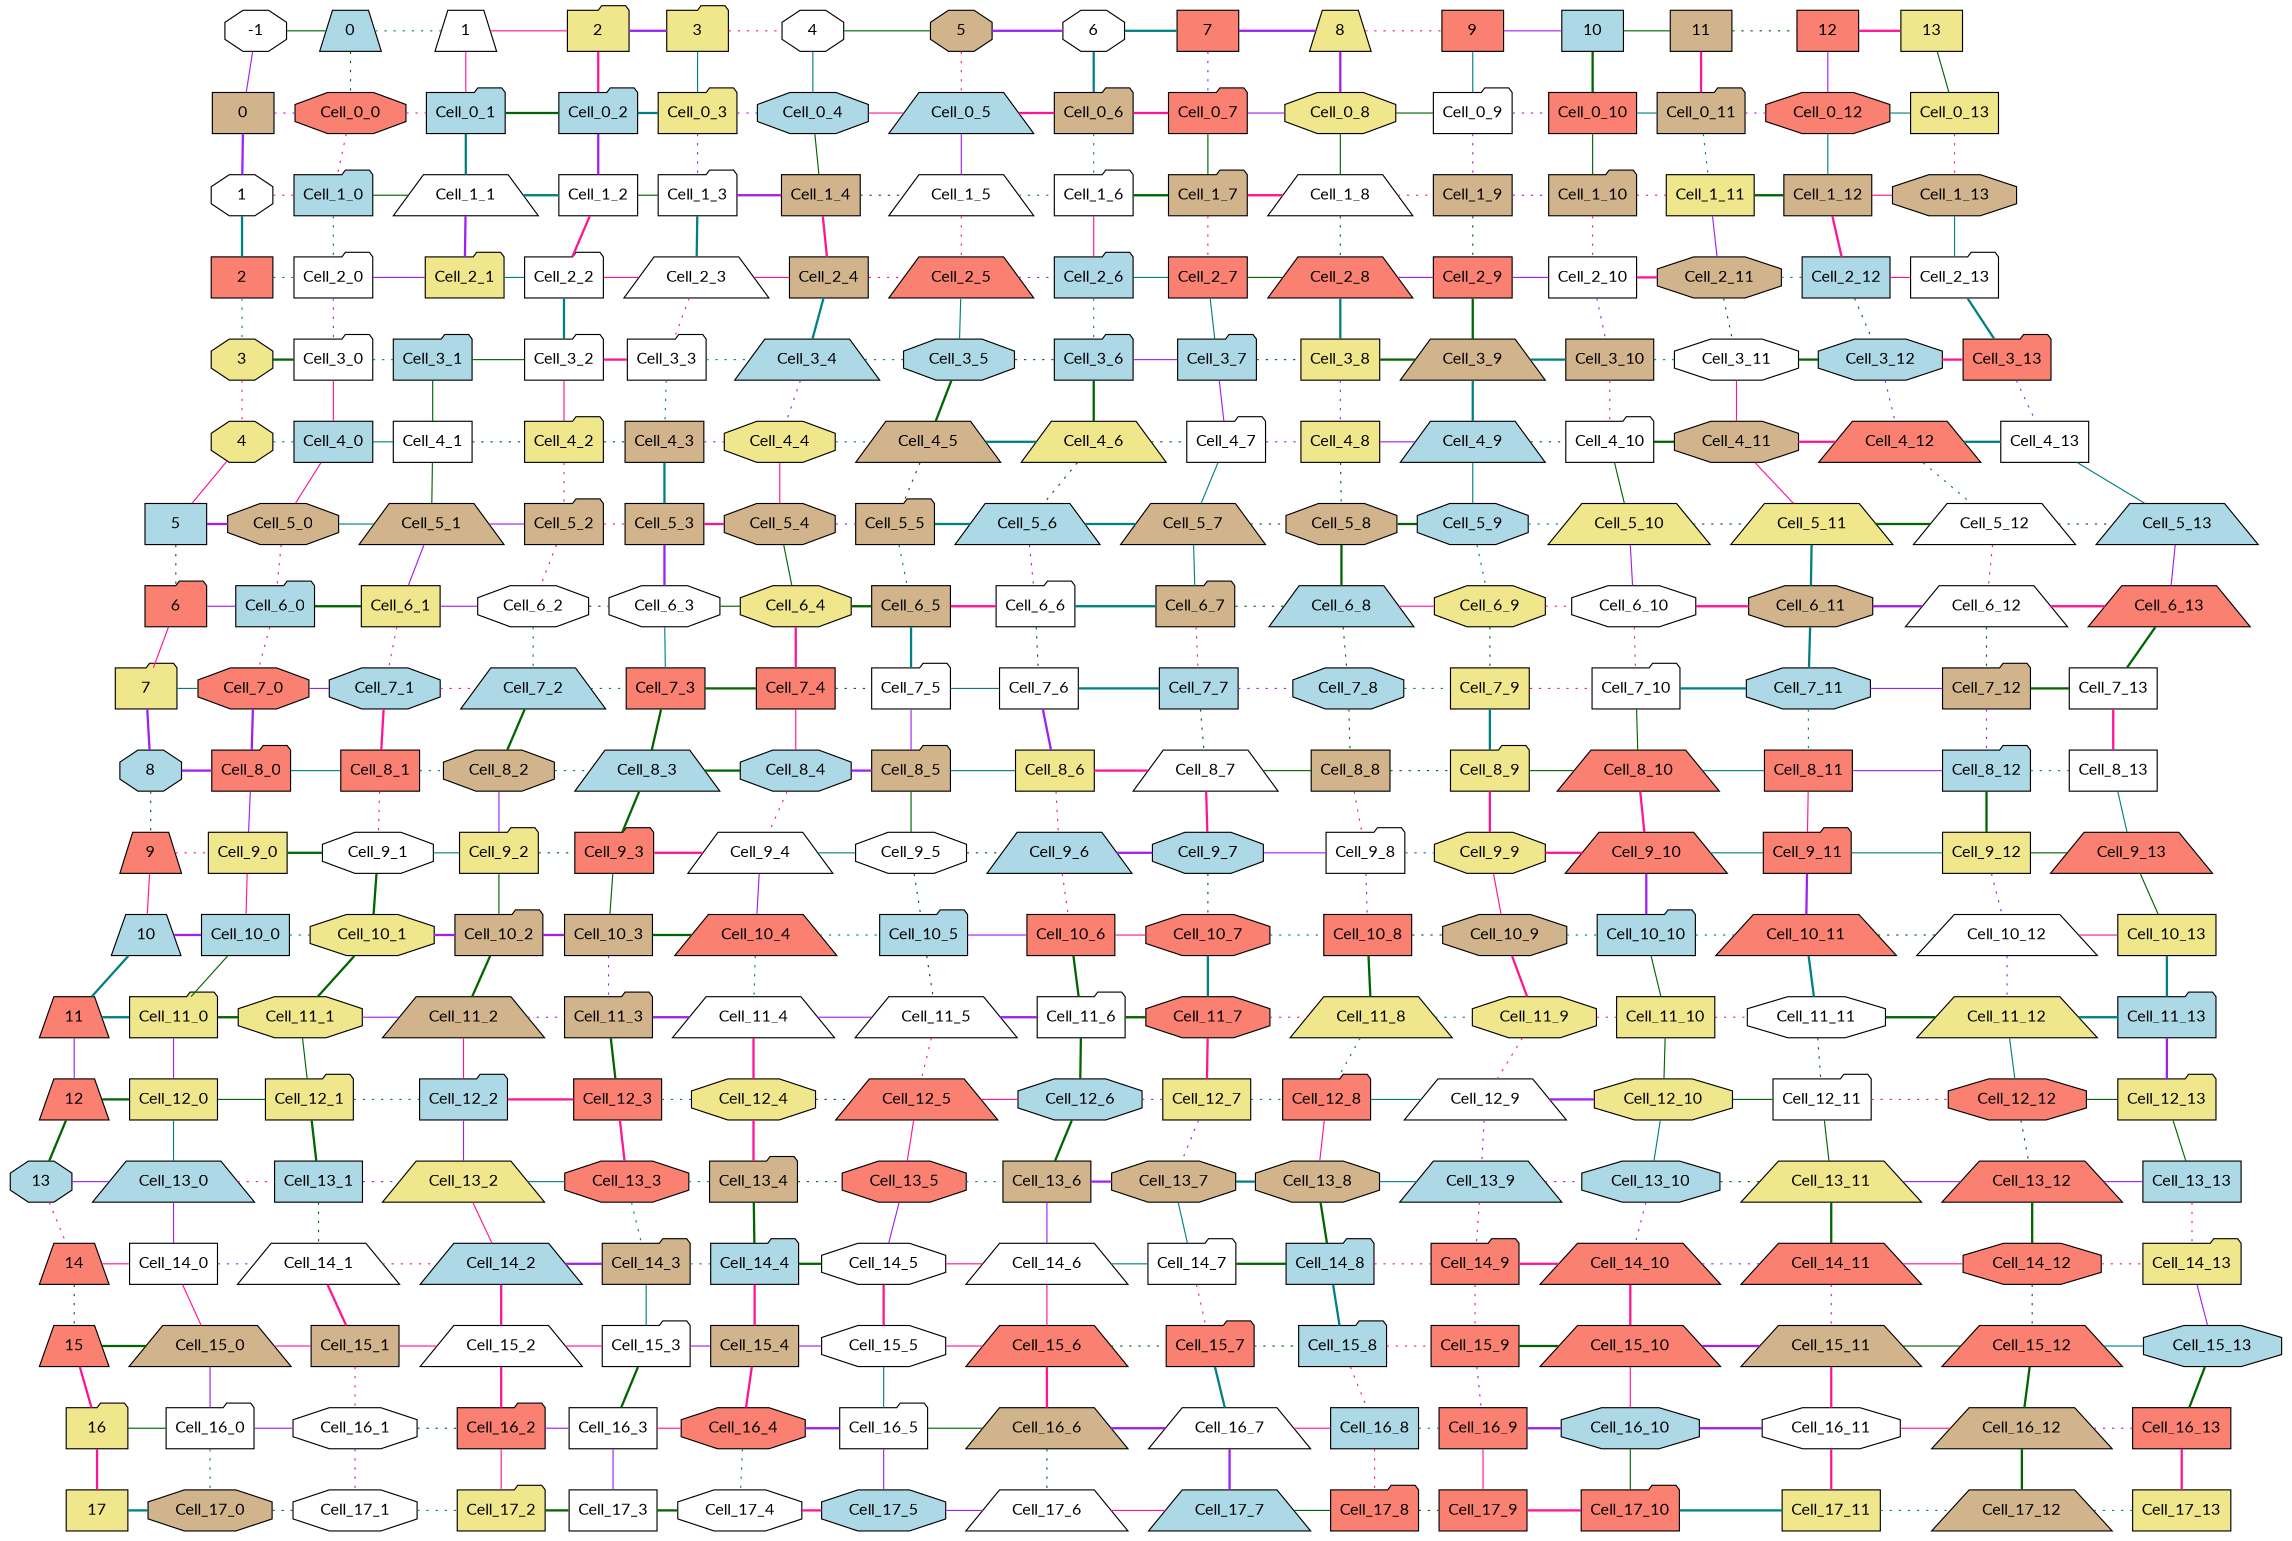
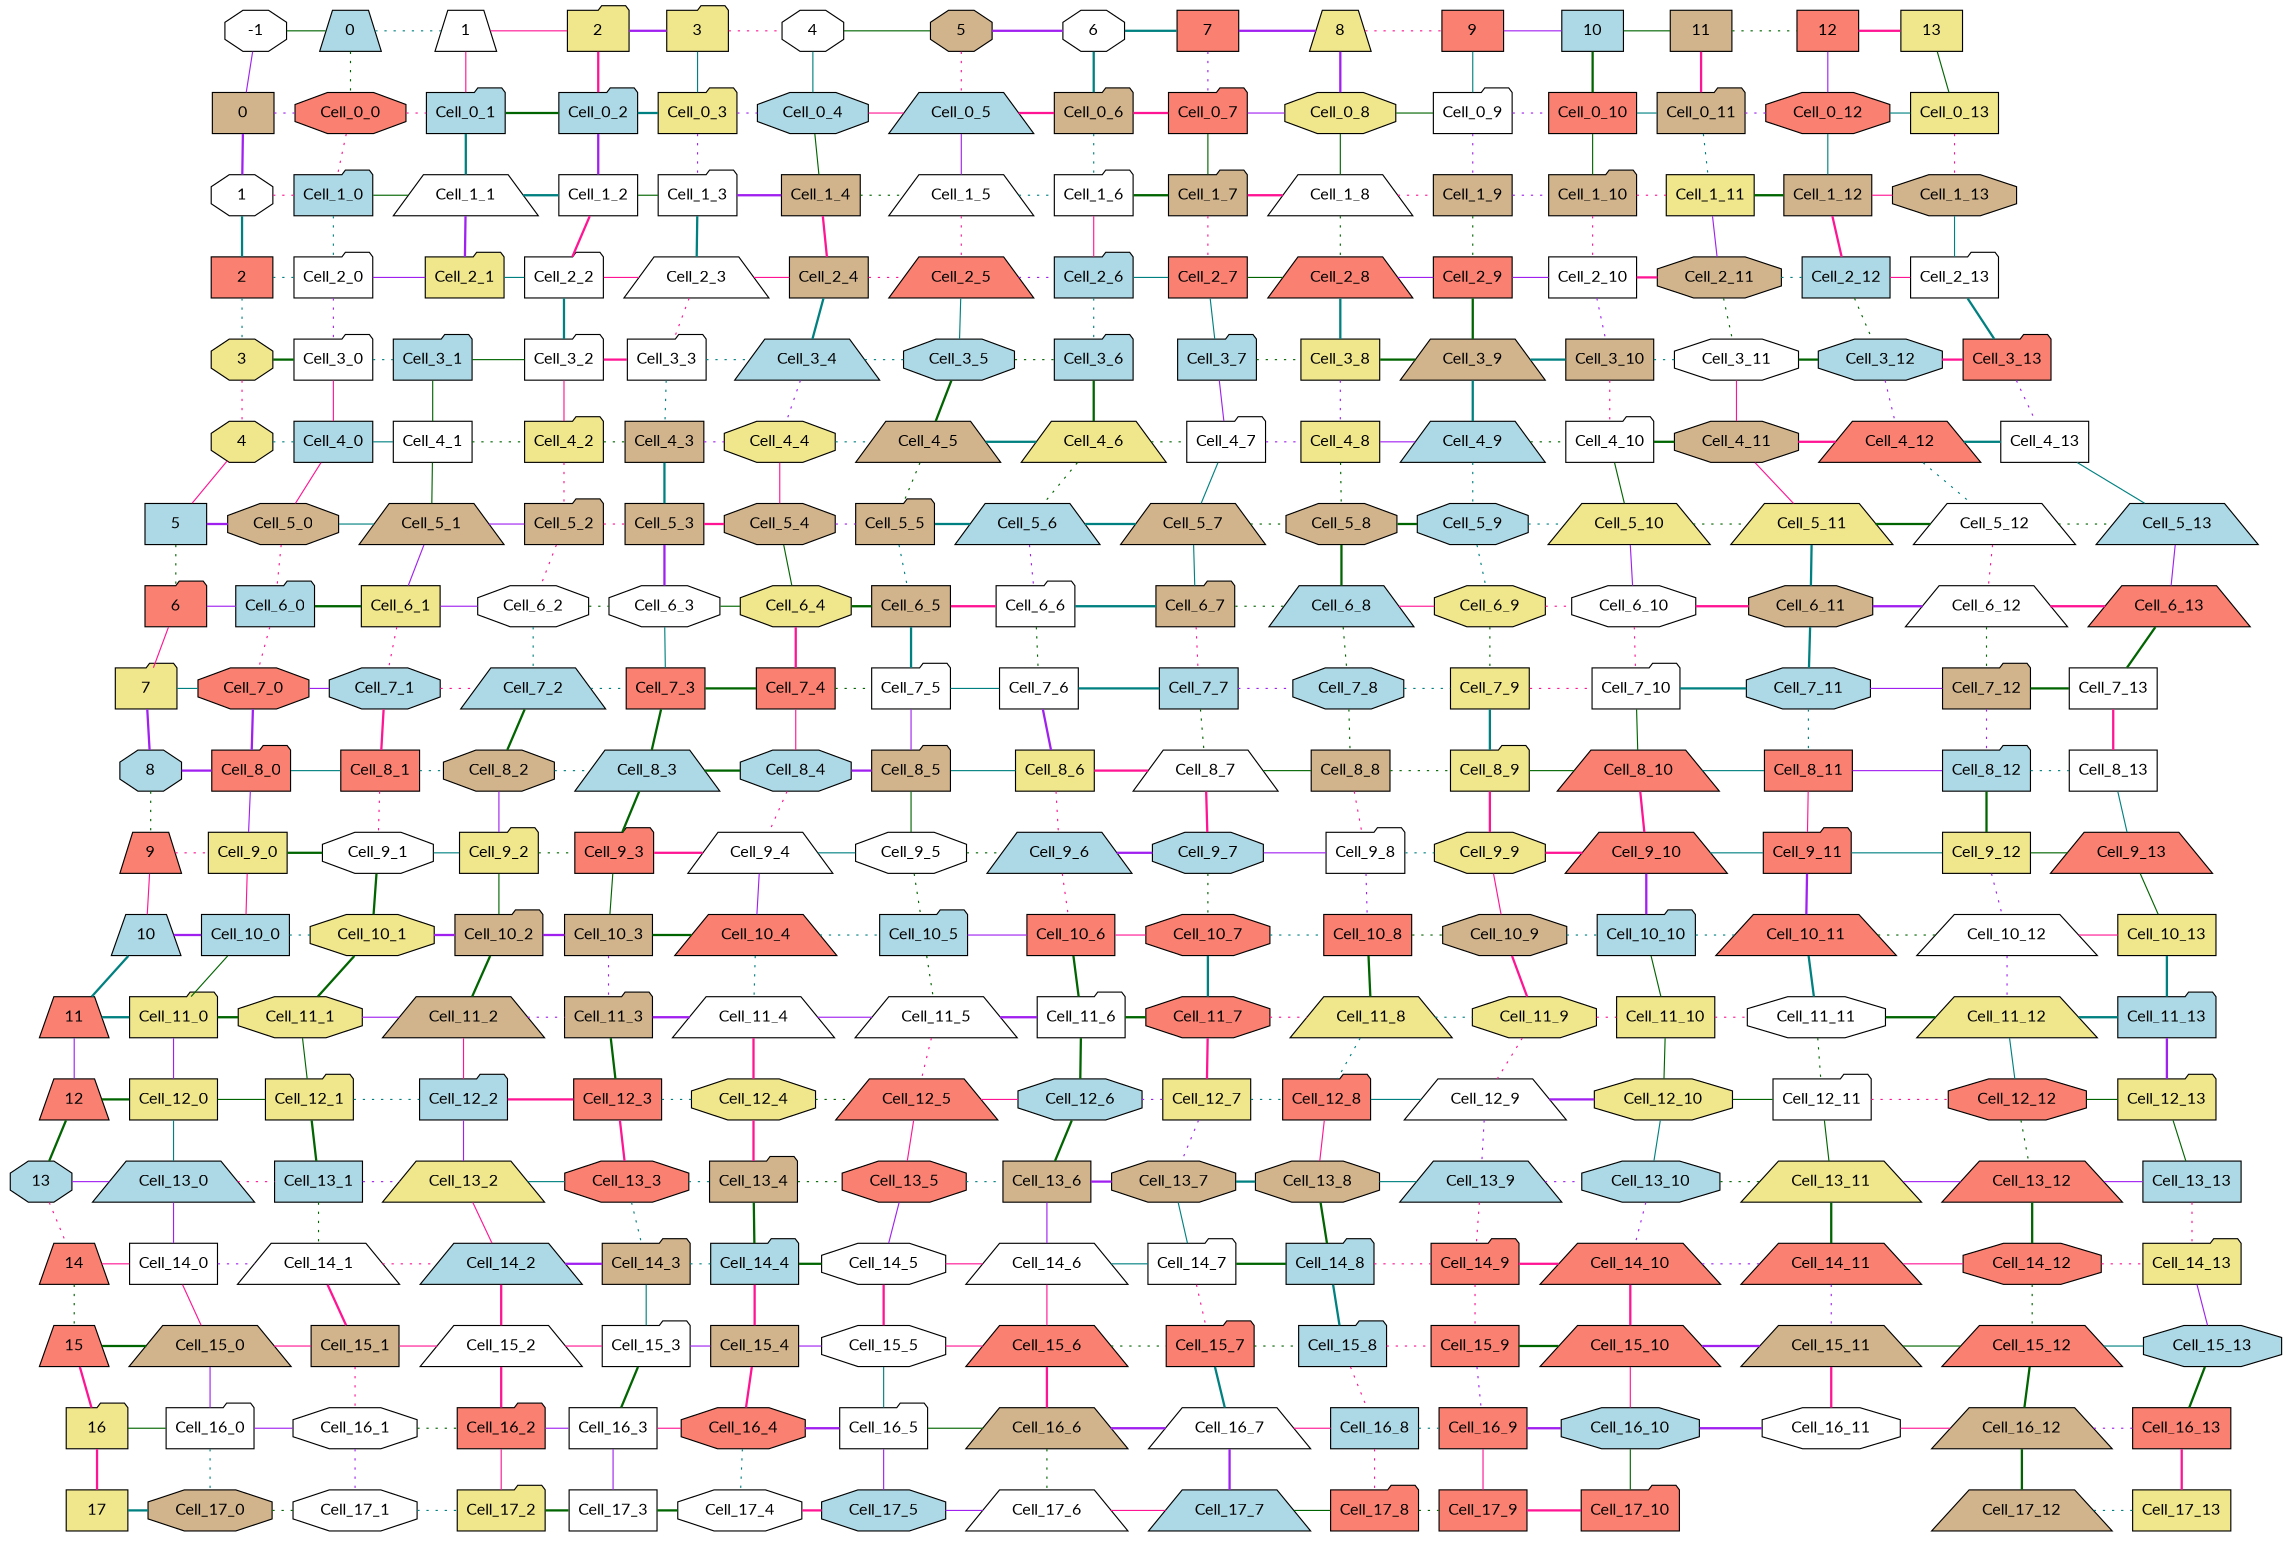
(1155, 360) -> none
(1473, 483) -> (1473, 483)
(1831, 1510) -> none
